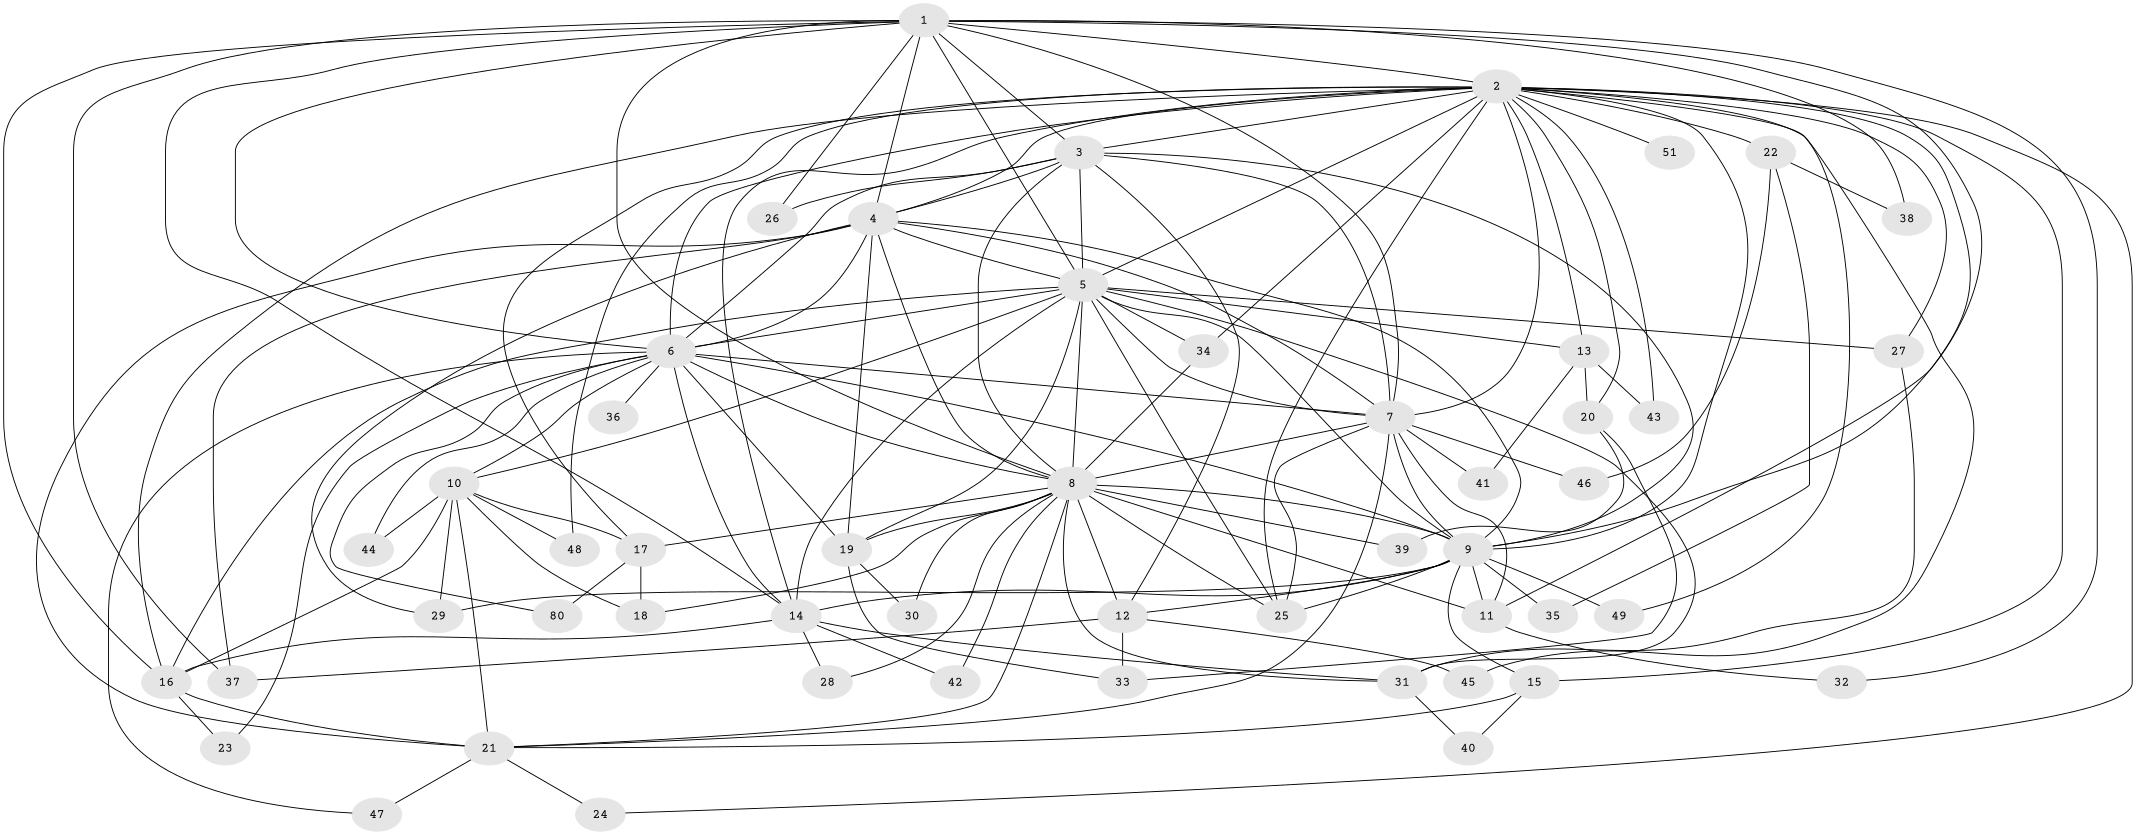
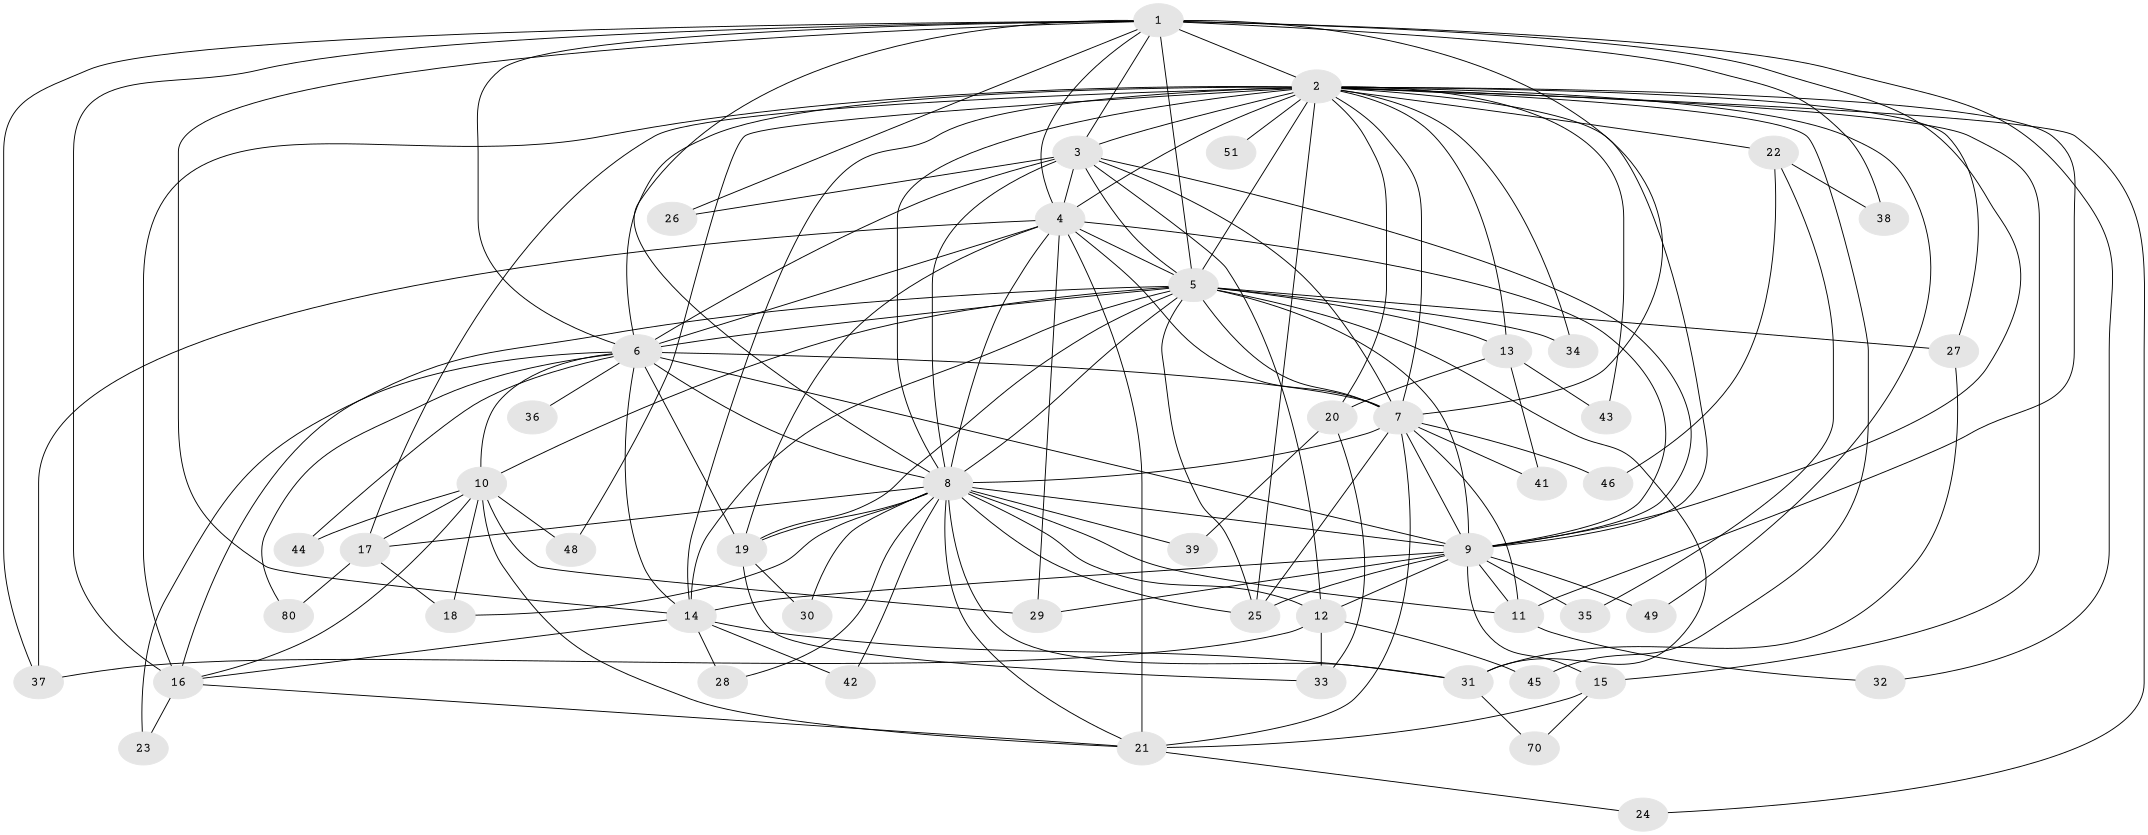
(1138, 417) -> (956, 160)
(1468, 748) -> (1535, 748)
(377, 815) -> none
